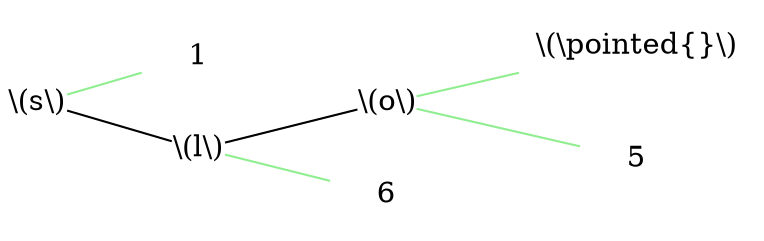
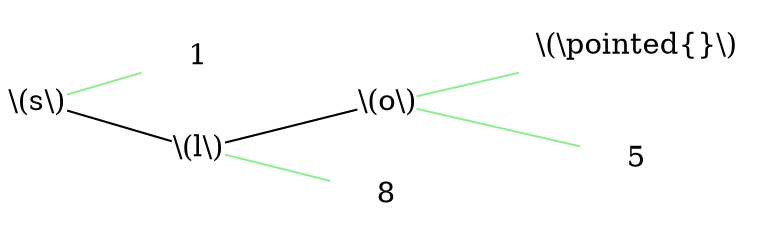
(387, 195) -> (387, 195)
